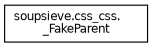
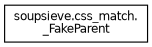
(76, 24) -> (76, 24)
